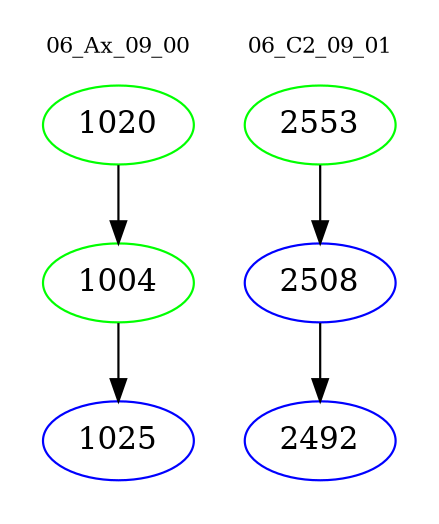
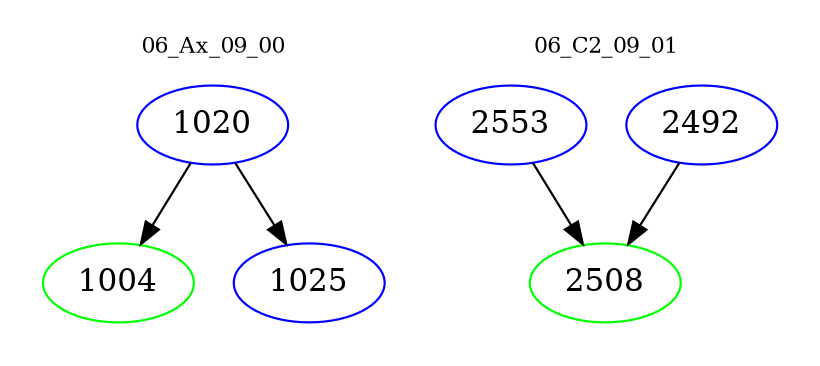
(118, 125) -> (213, 125)
(320, 125) -> (511, 125)
(320, 283) -> (605, 283)
(118, 351) -> (255, 194)
(320, 351) -> (660, 194)
